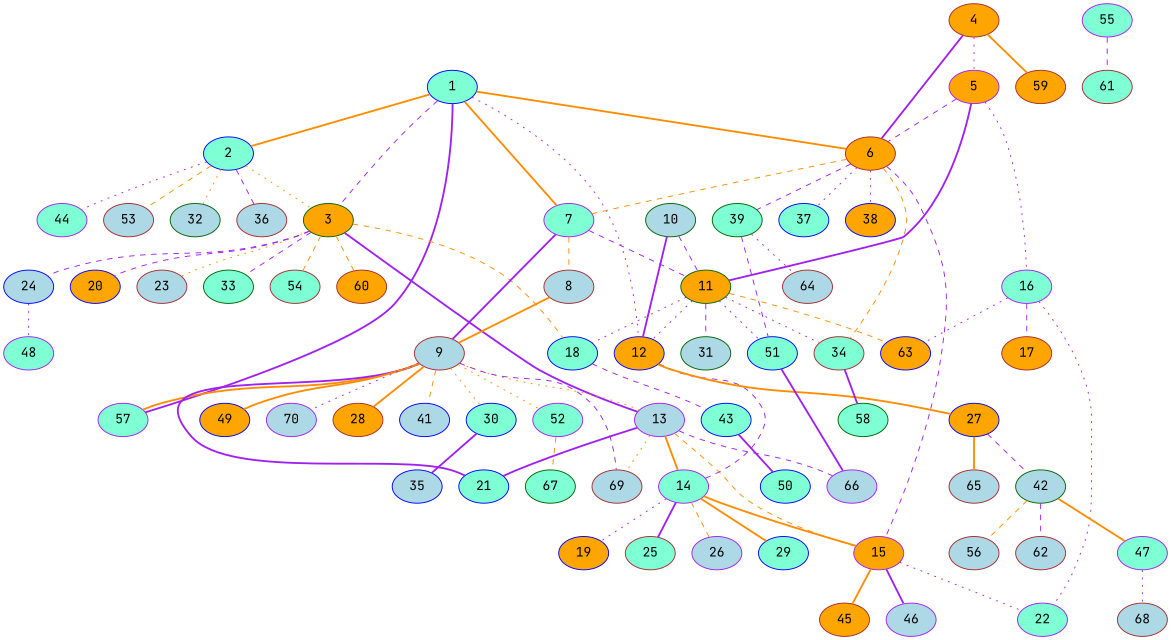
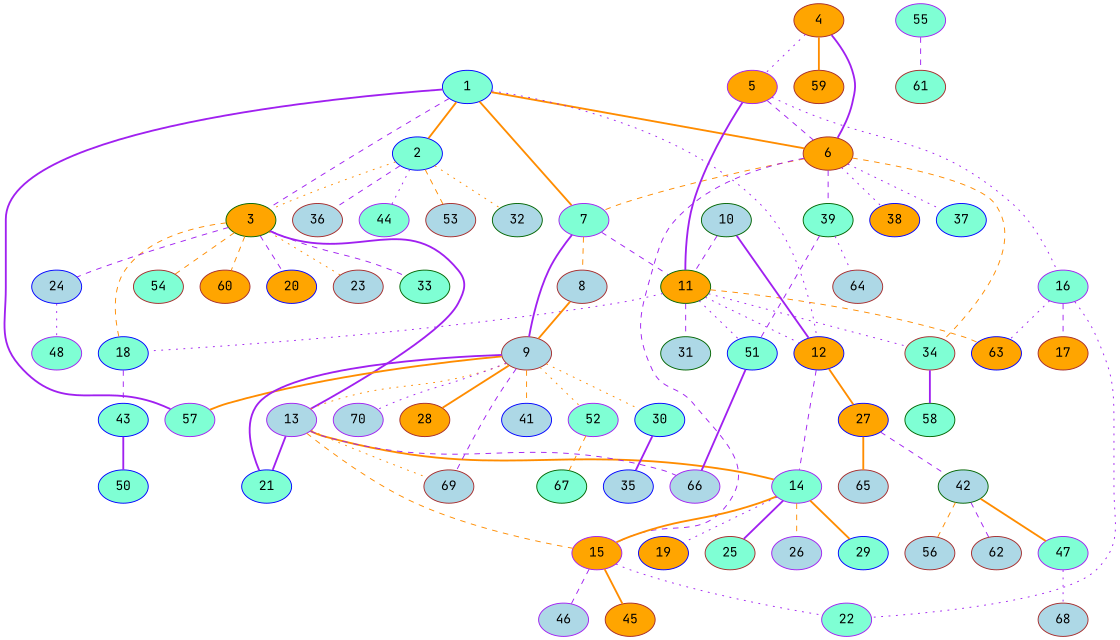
(225, 420) -> none
(895, 586) -> (580, 586)
